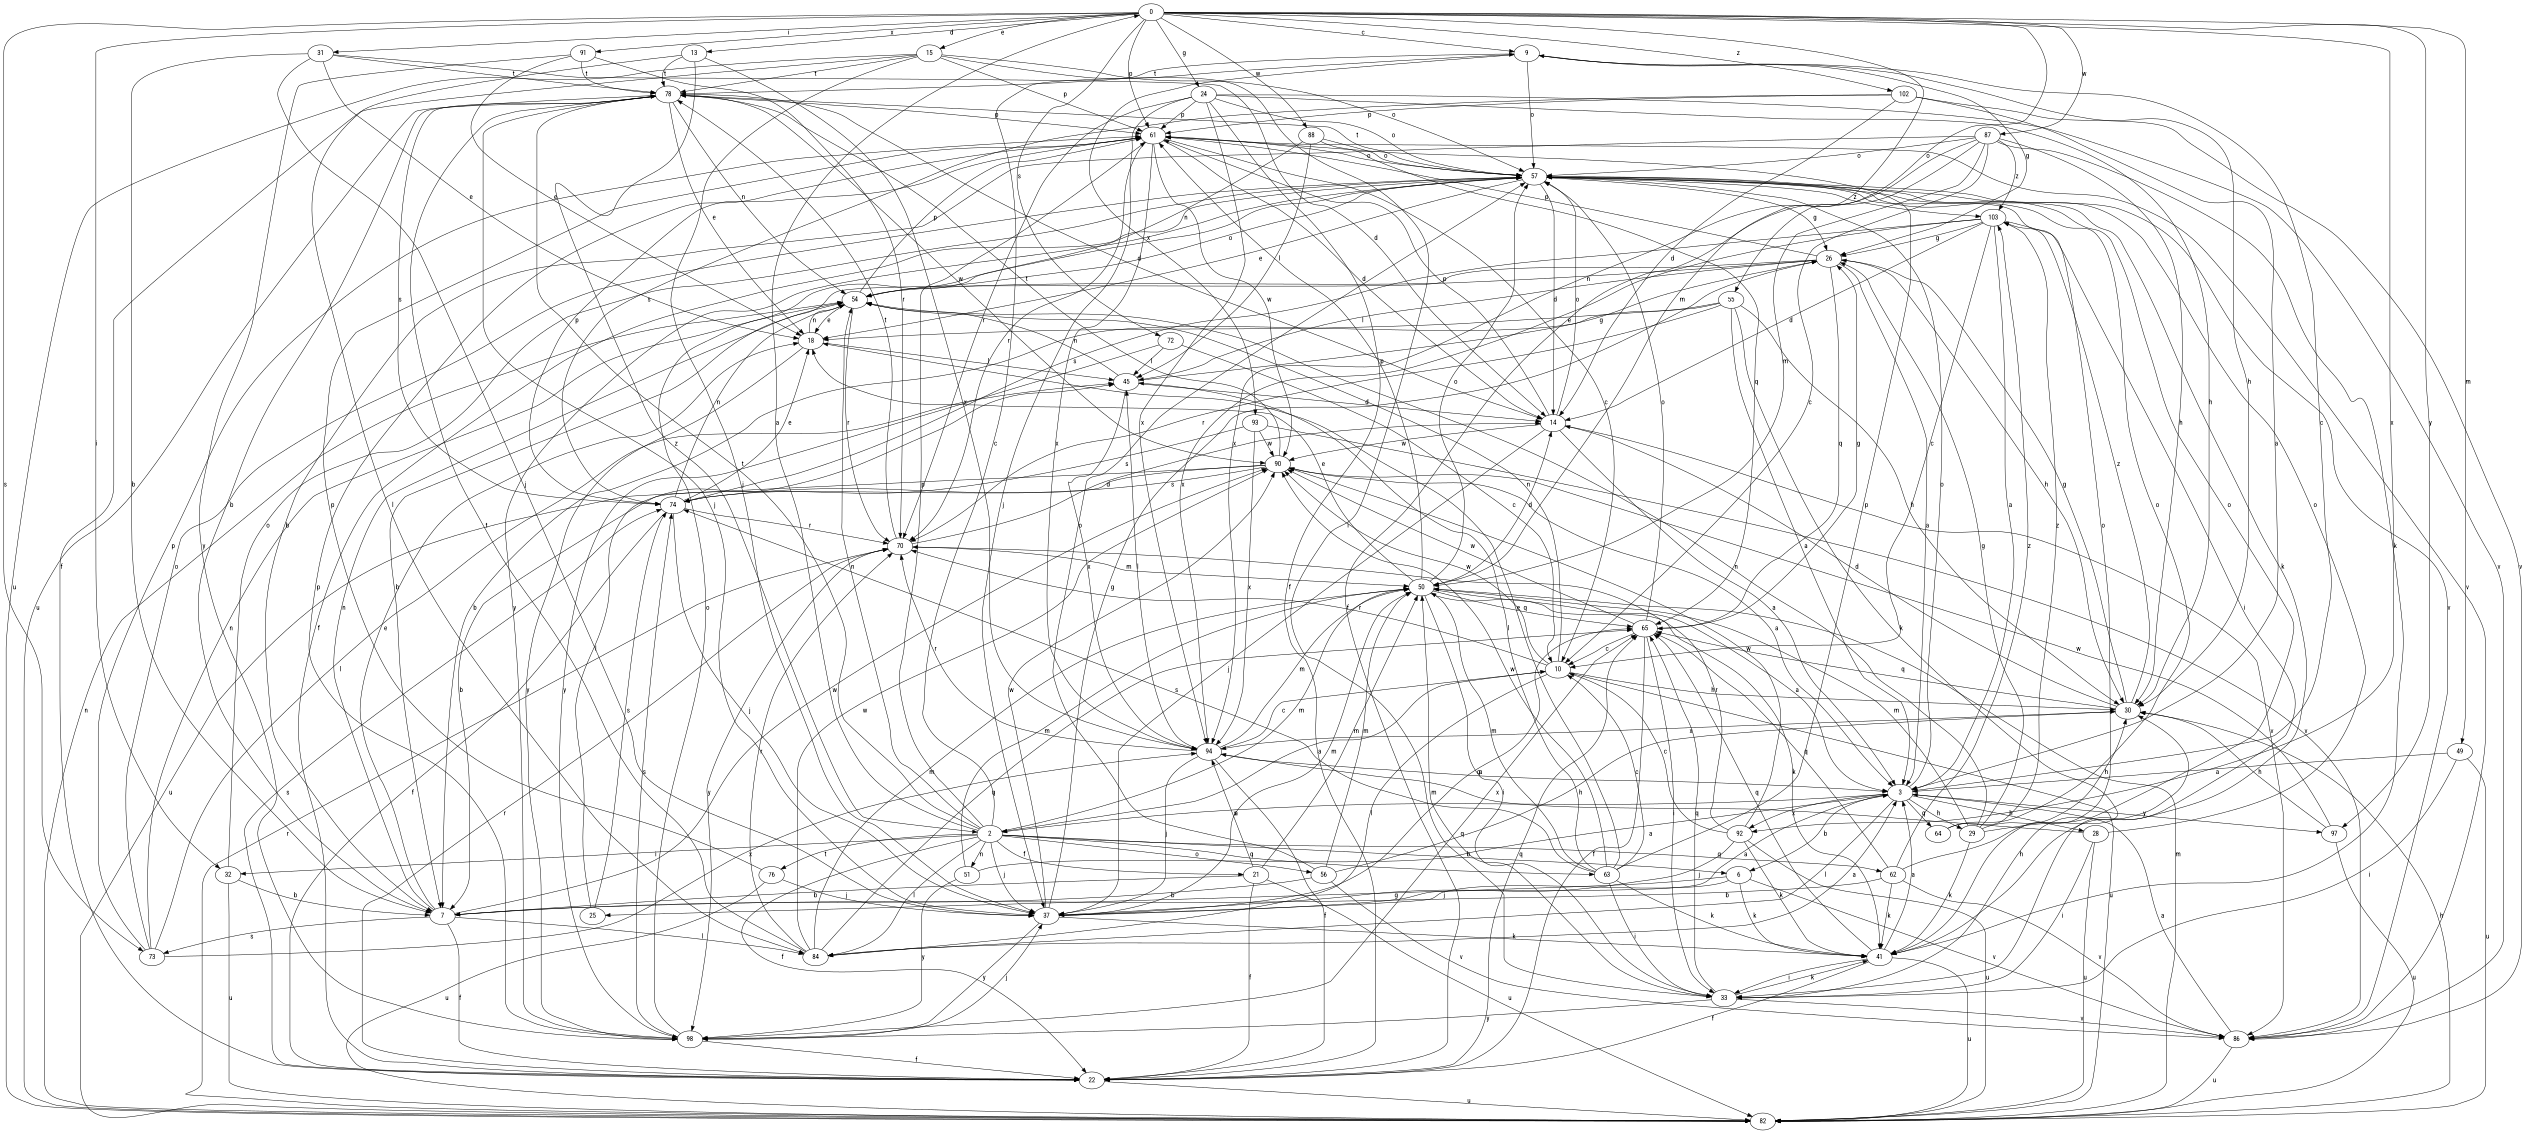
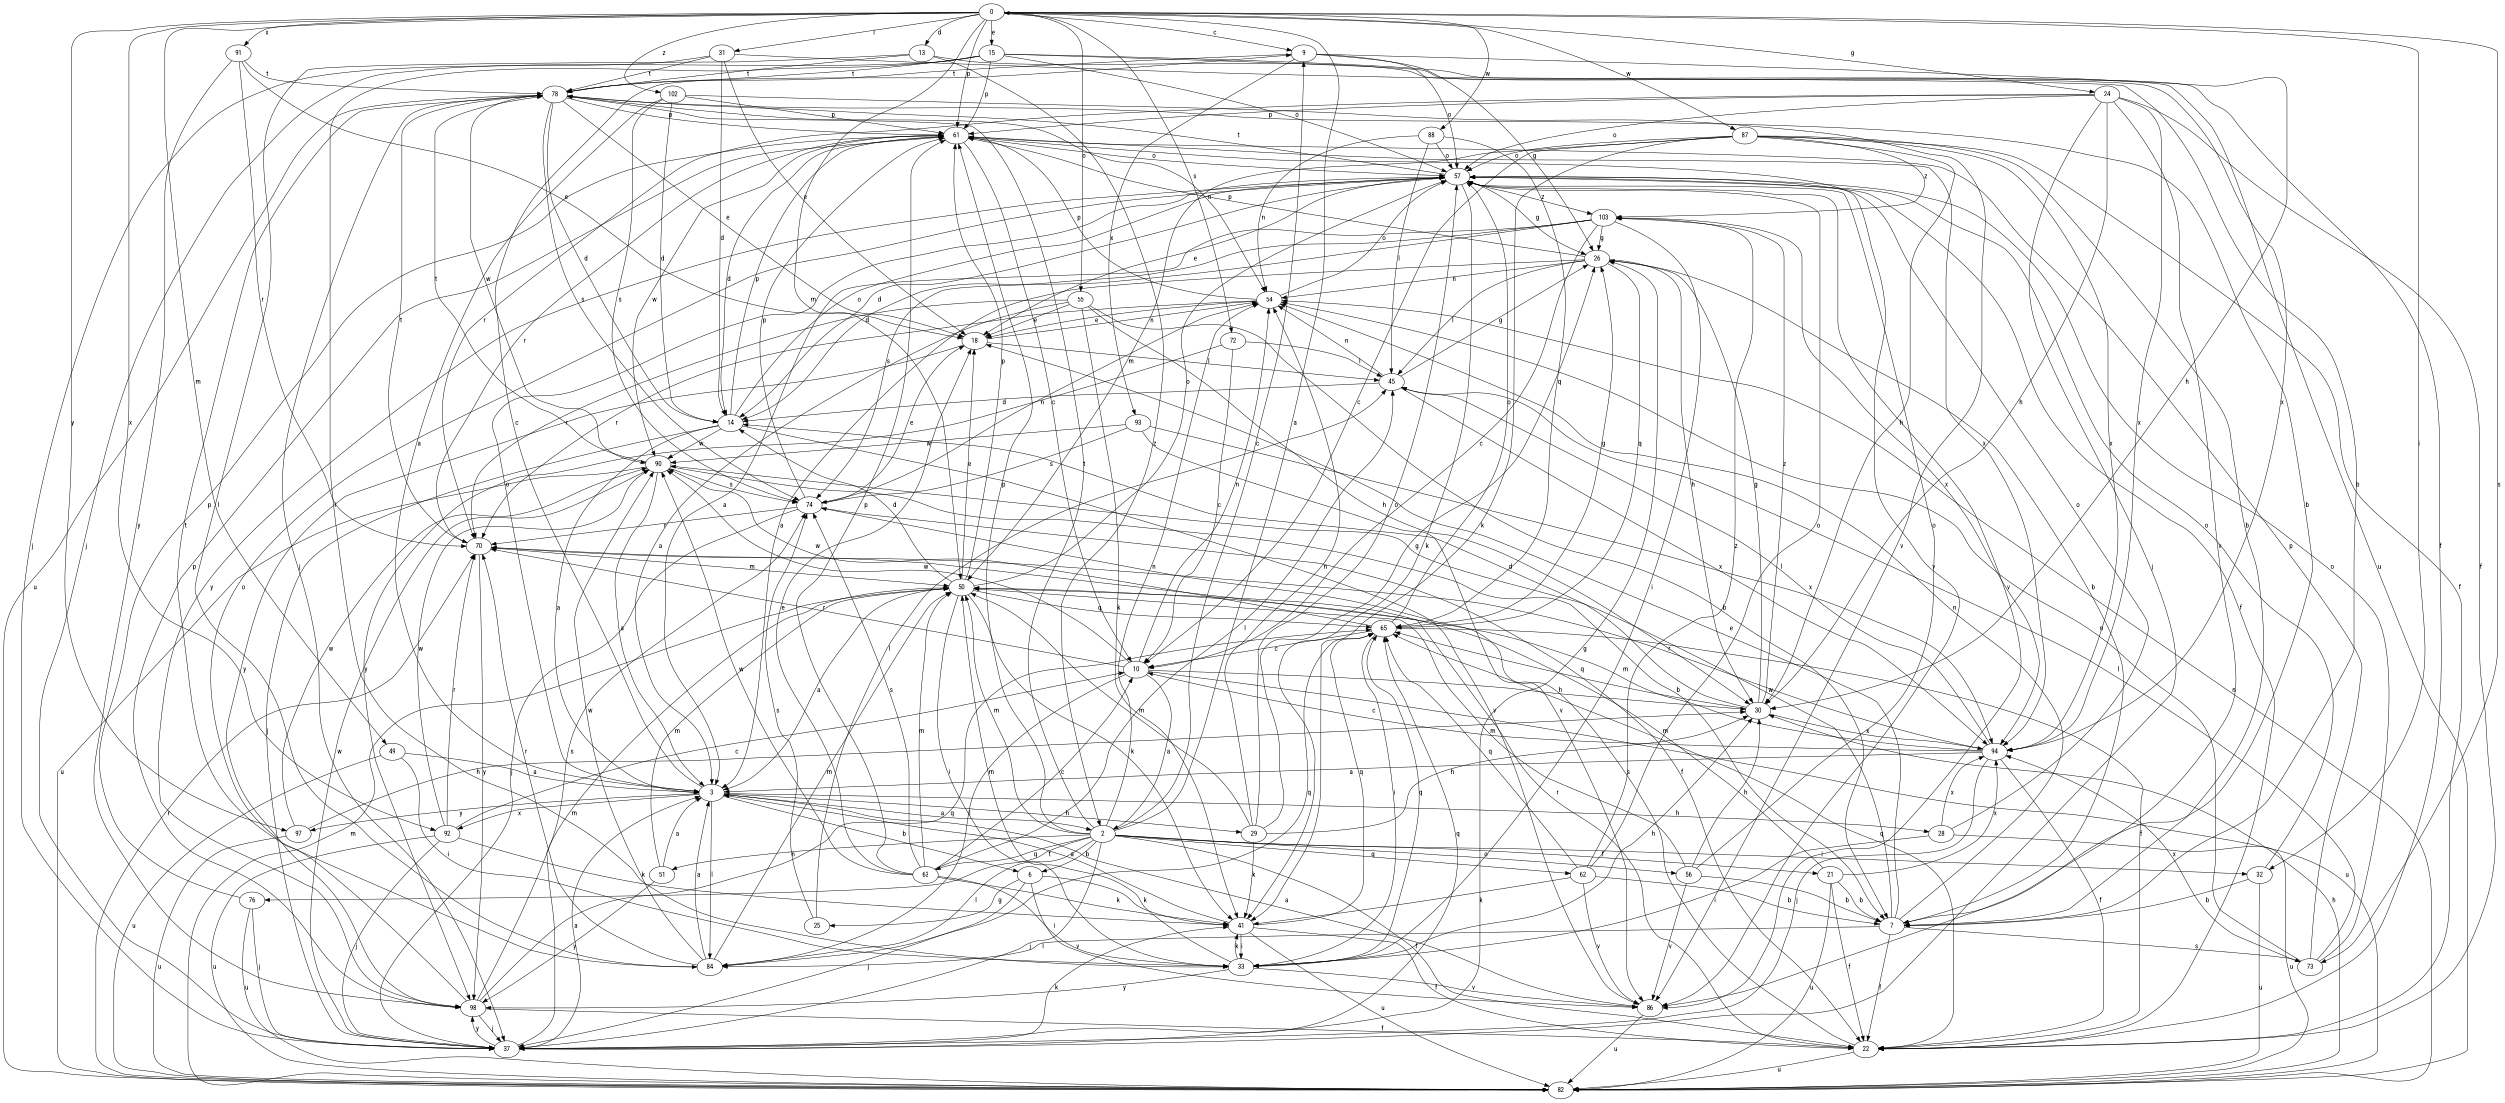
(1217, 451) -> none
(1938, 834) -> none
